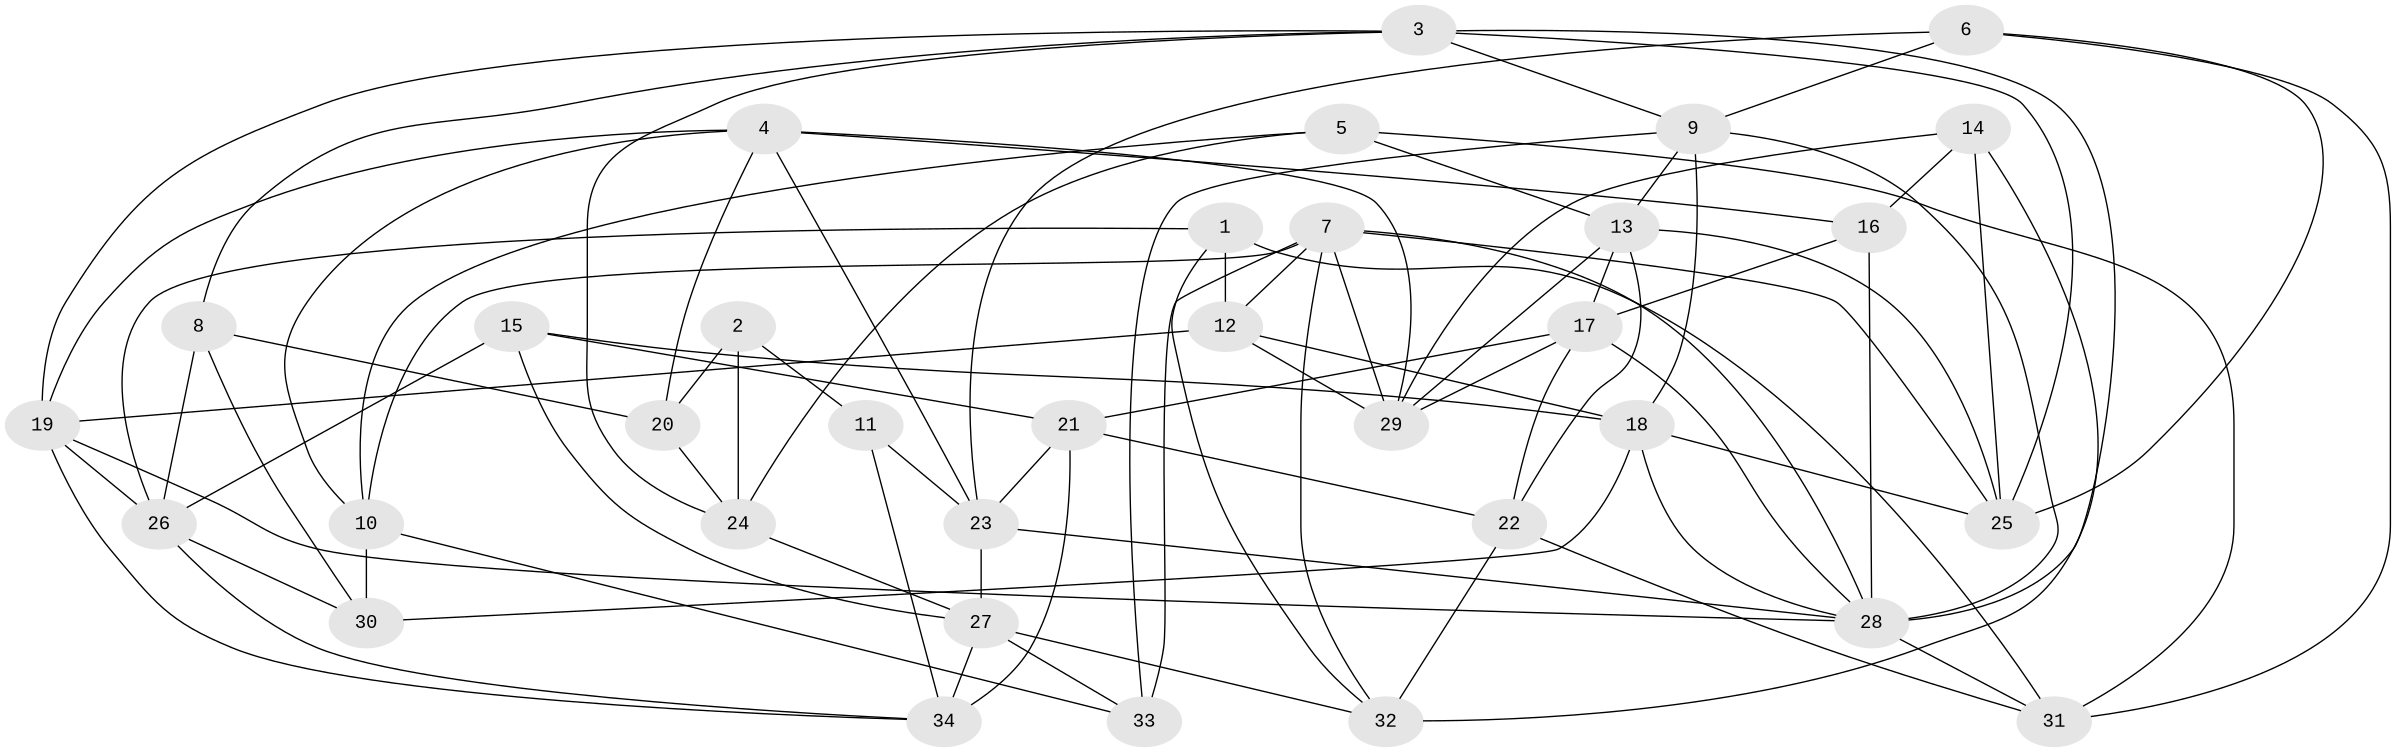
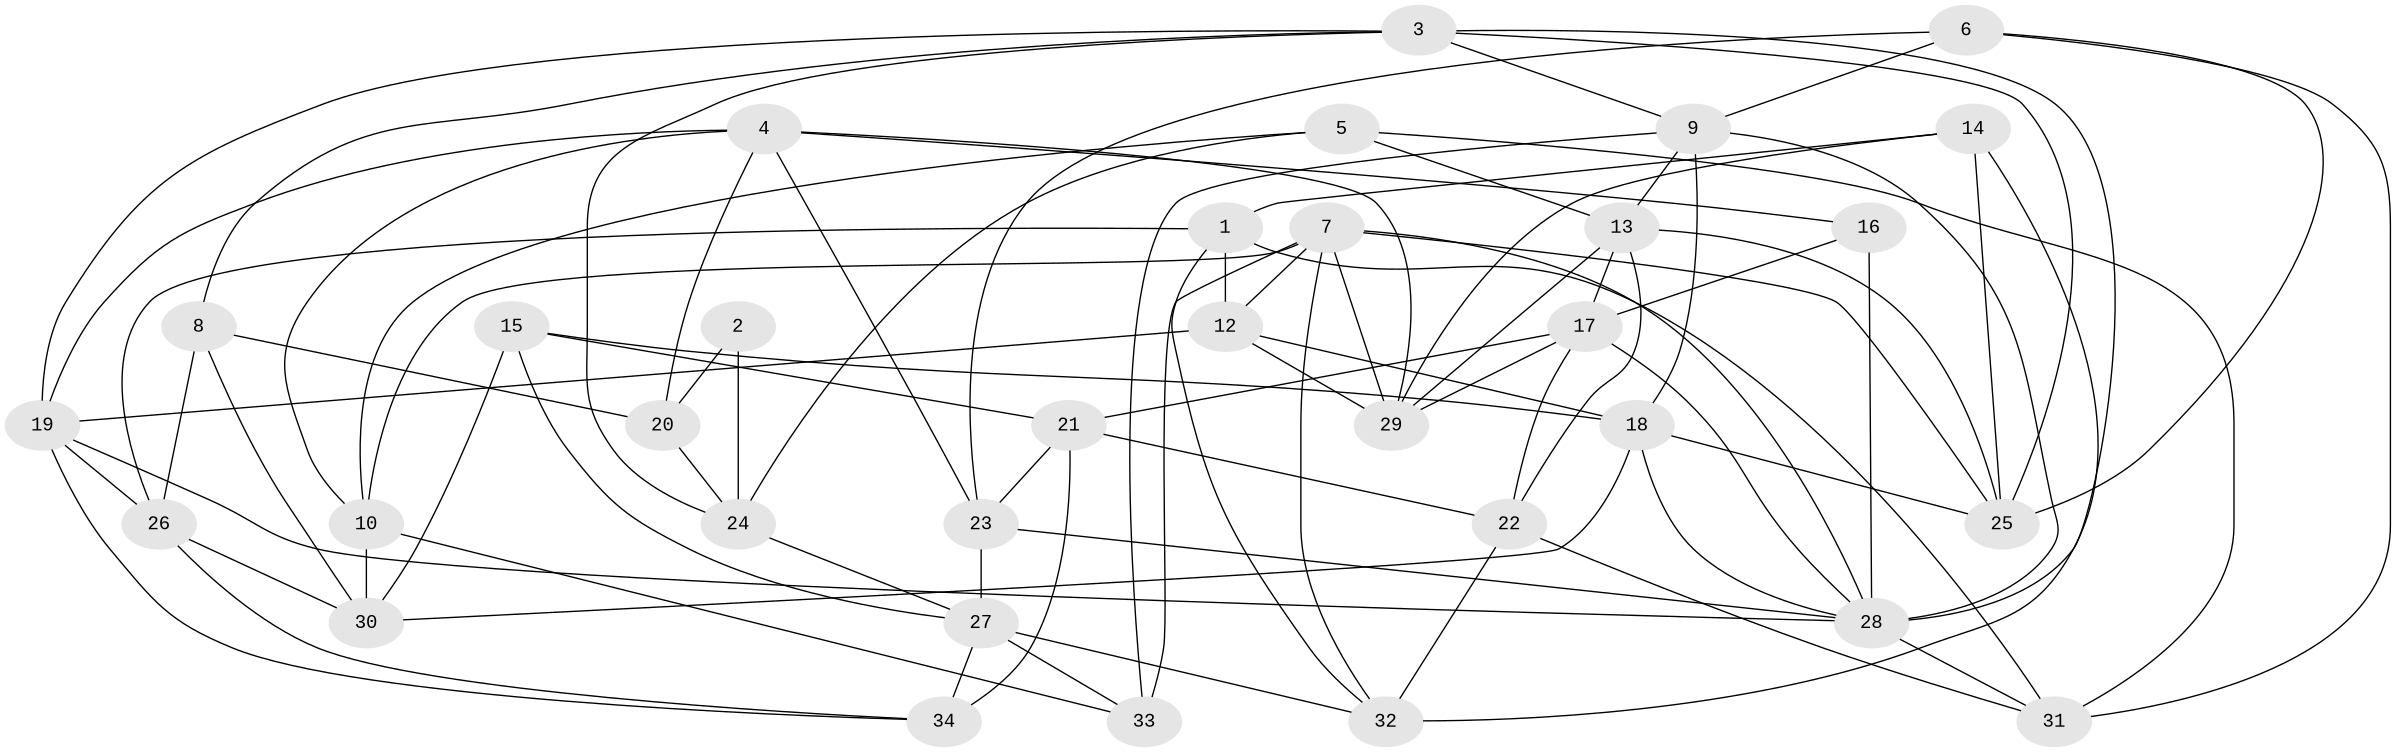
(1921, 178) -> (1595, 169)
(335, 425) -> (450, 479)
(866, 425) -> none
